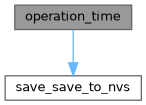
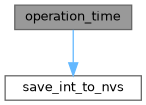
(73, 88) -> (73, 88)
